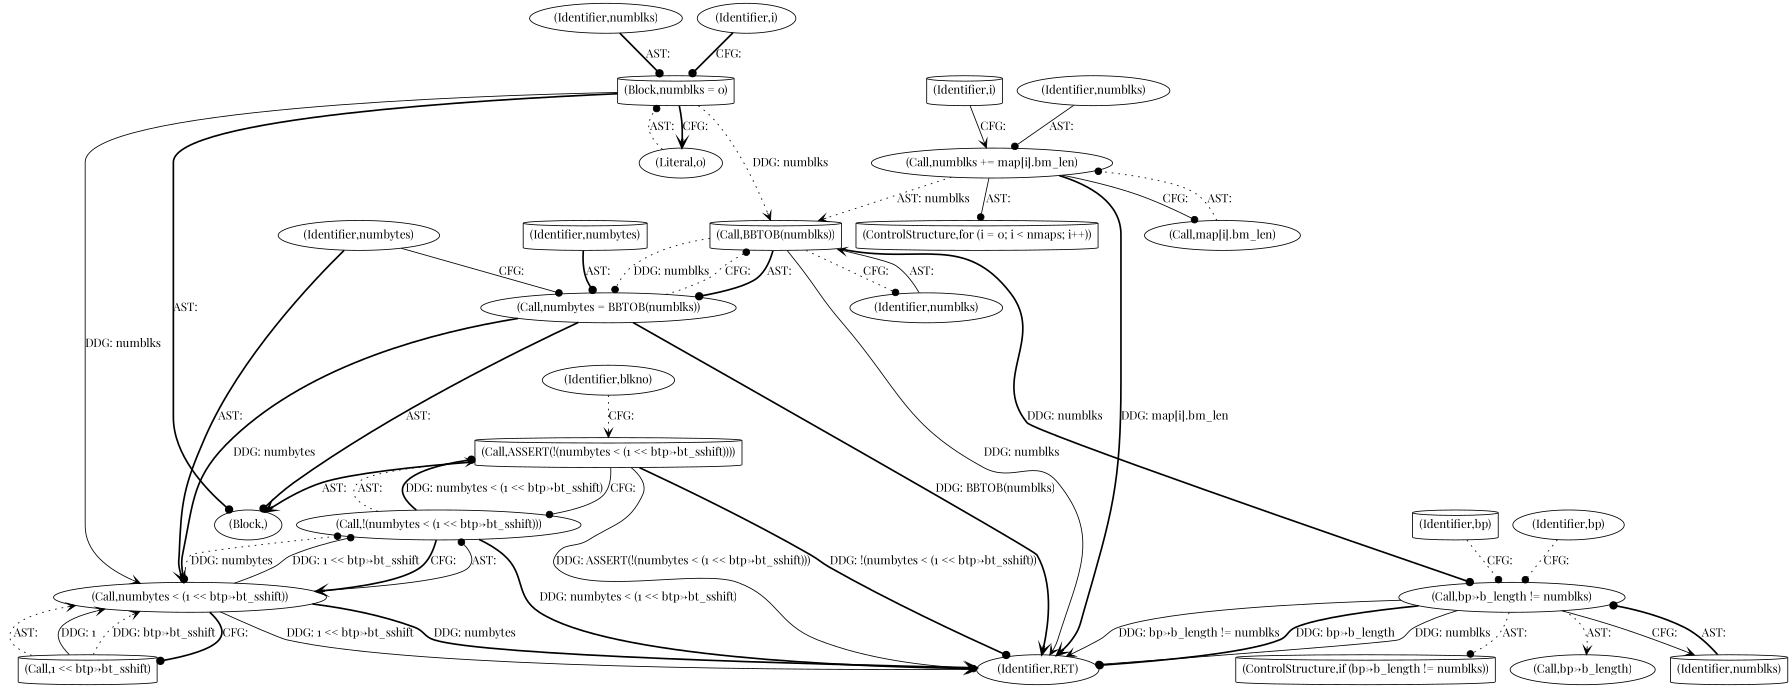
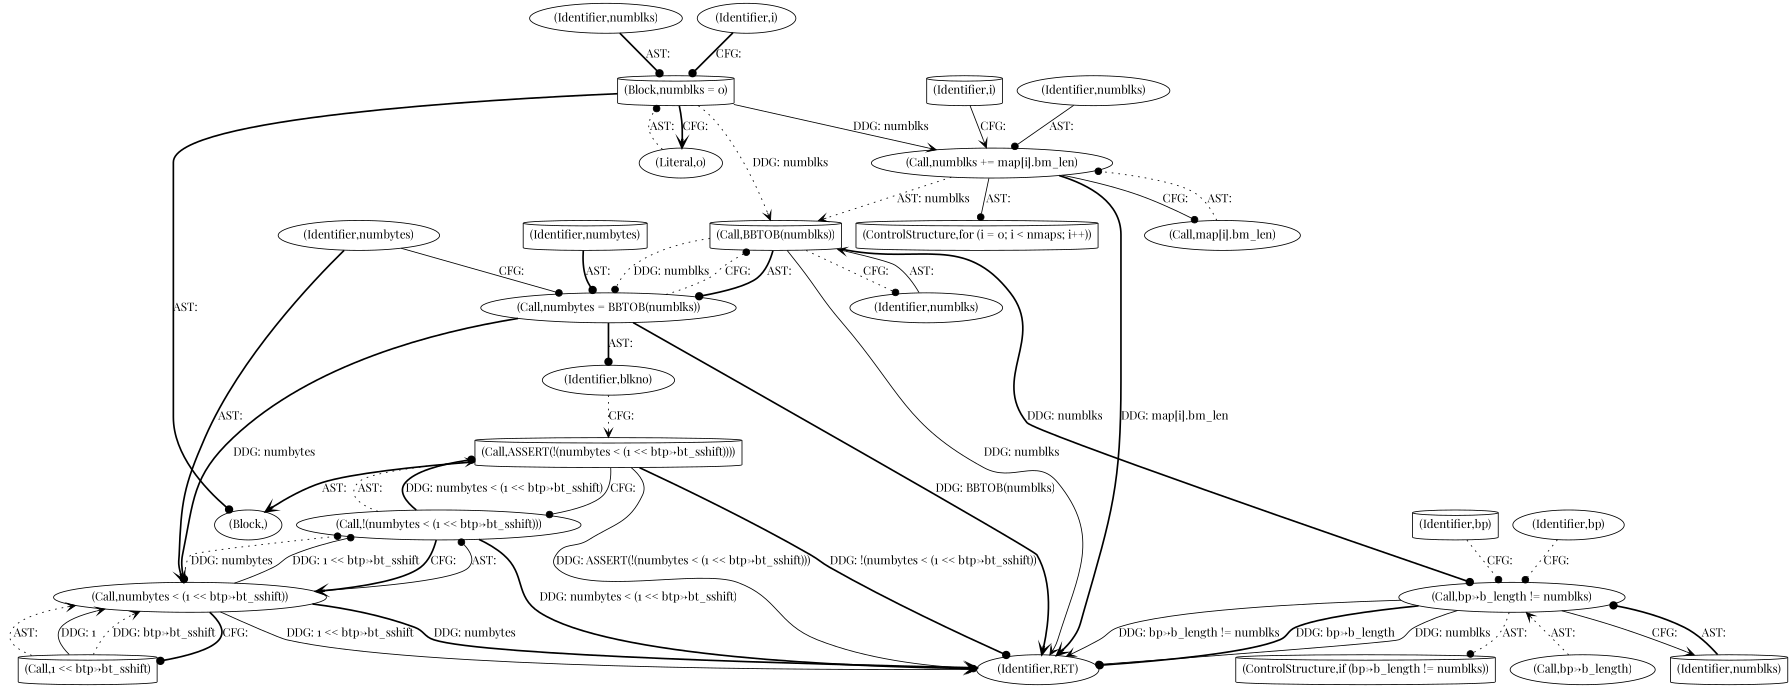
(128, 135) -> (831, 126)
(417, 405) -> (608, 341)
(1581, 625) -> (1551, 637)
